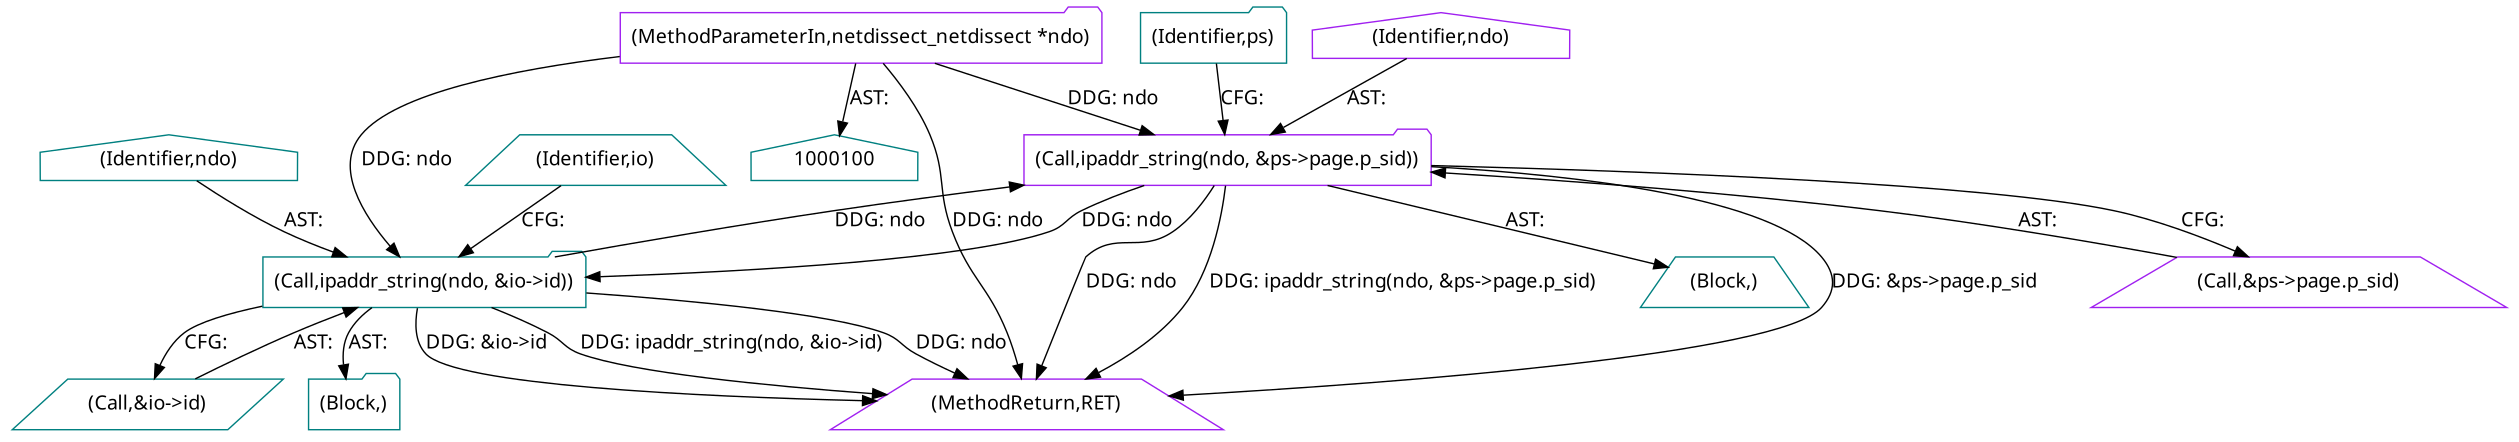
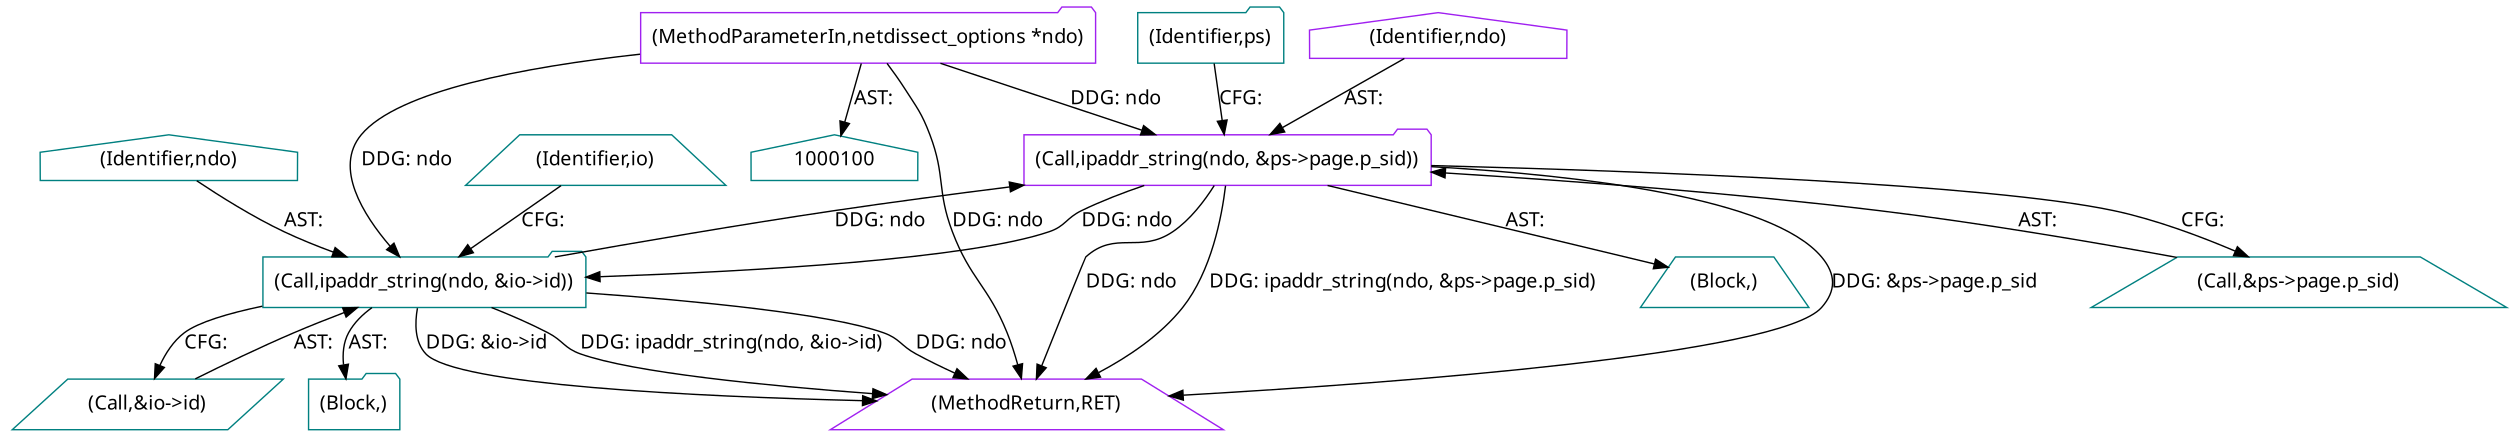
(861, 38) -> (868, 38)
(2299, 282) -> (2299, 282)
